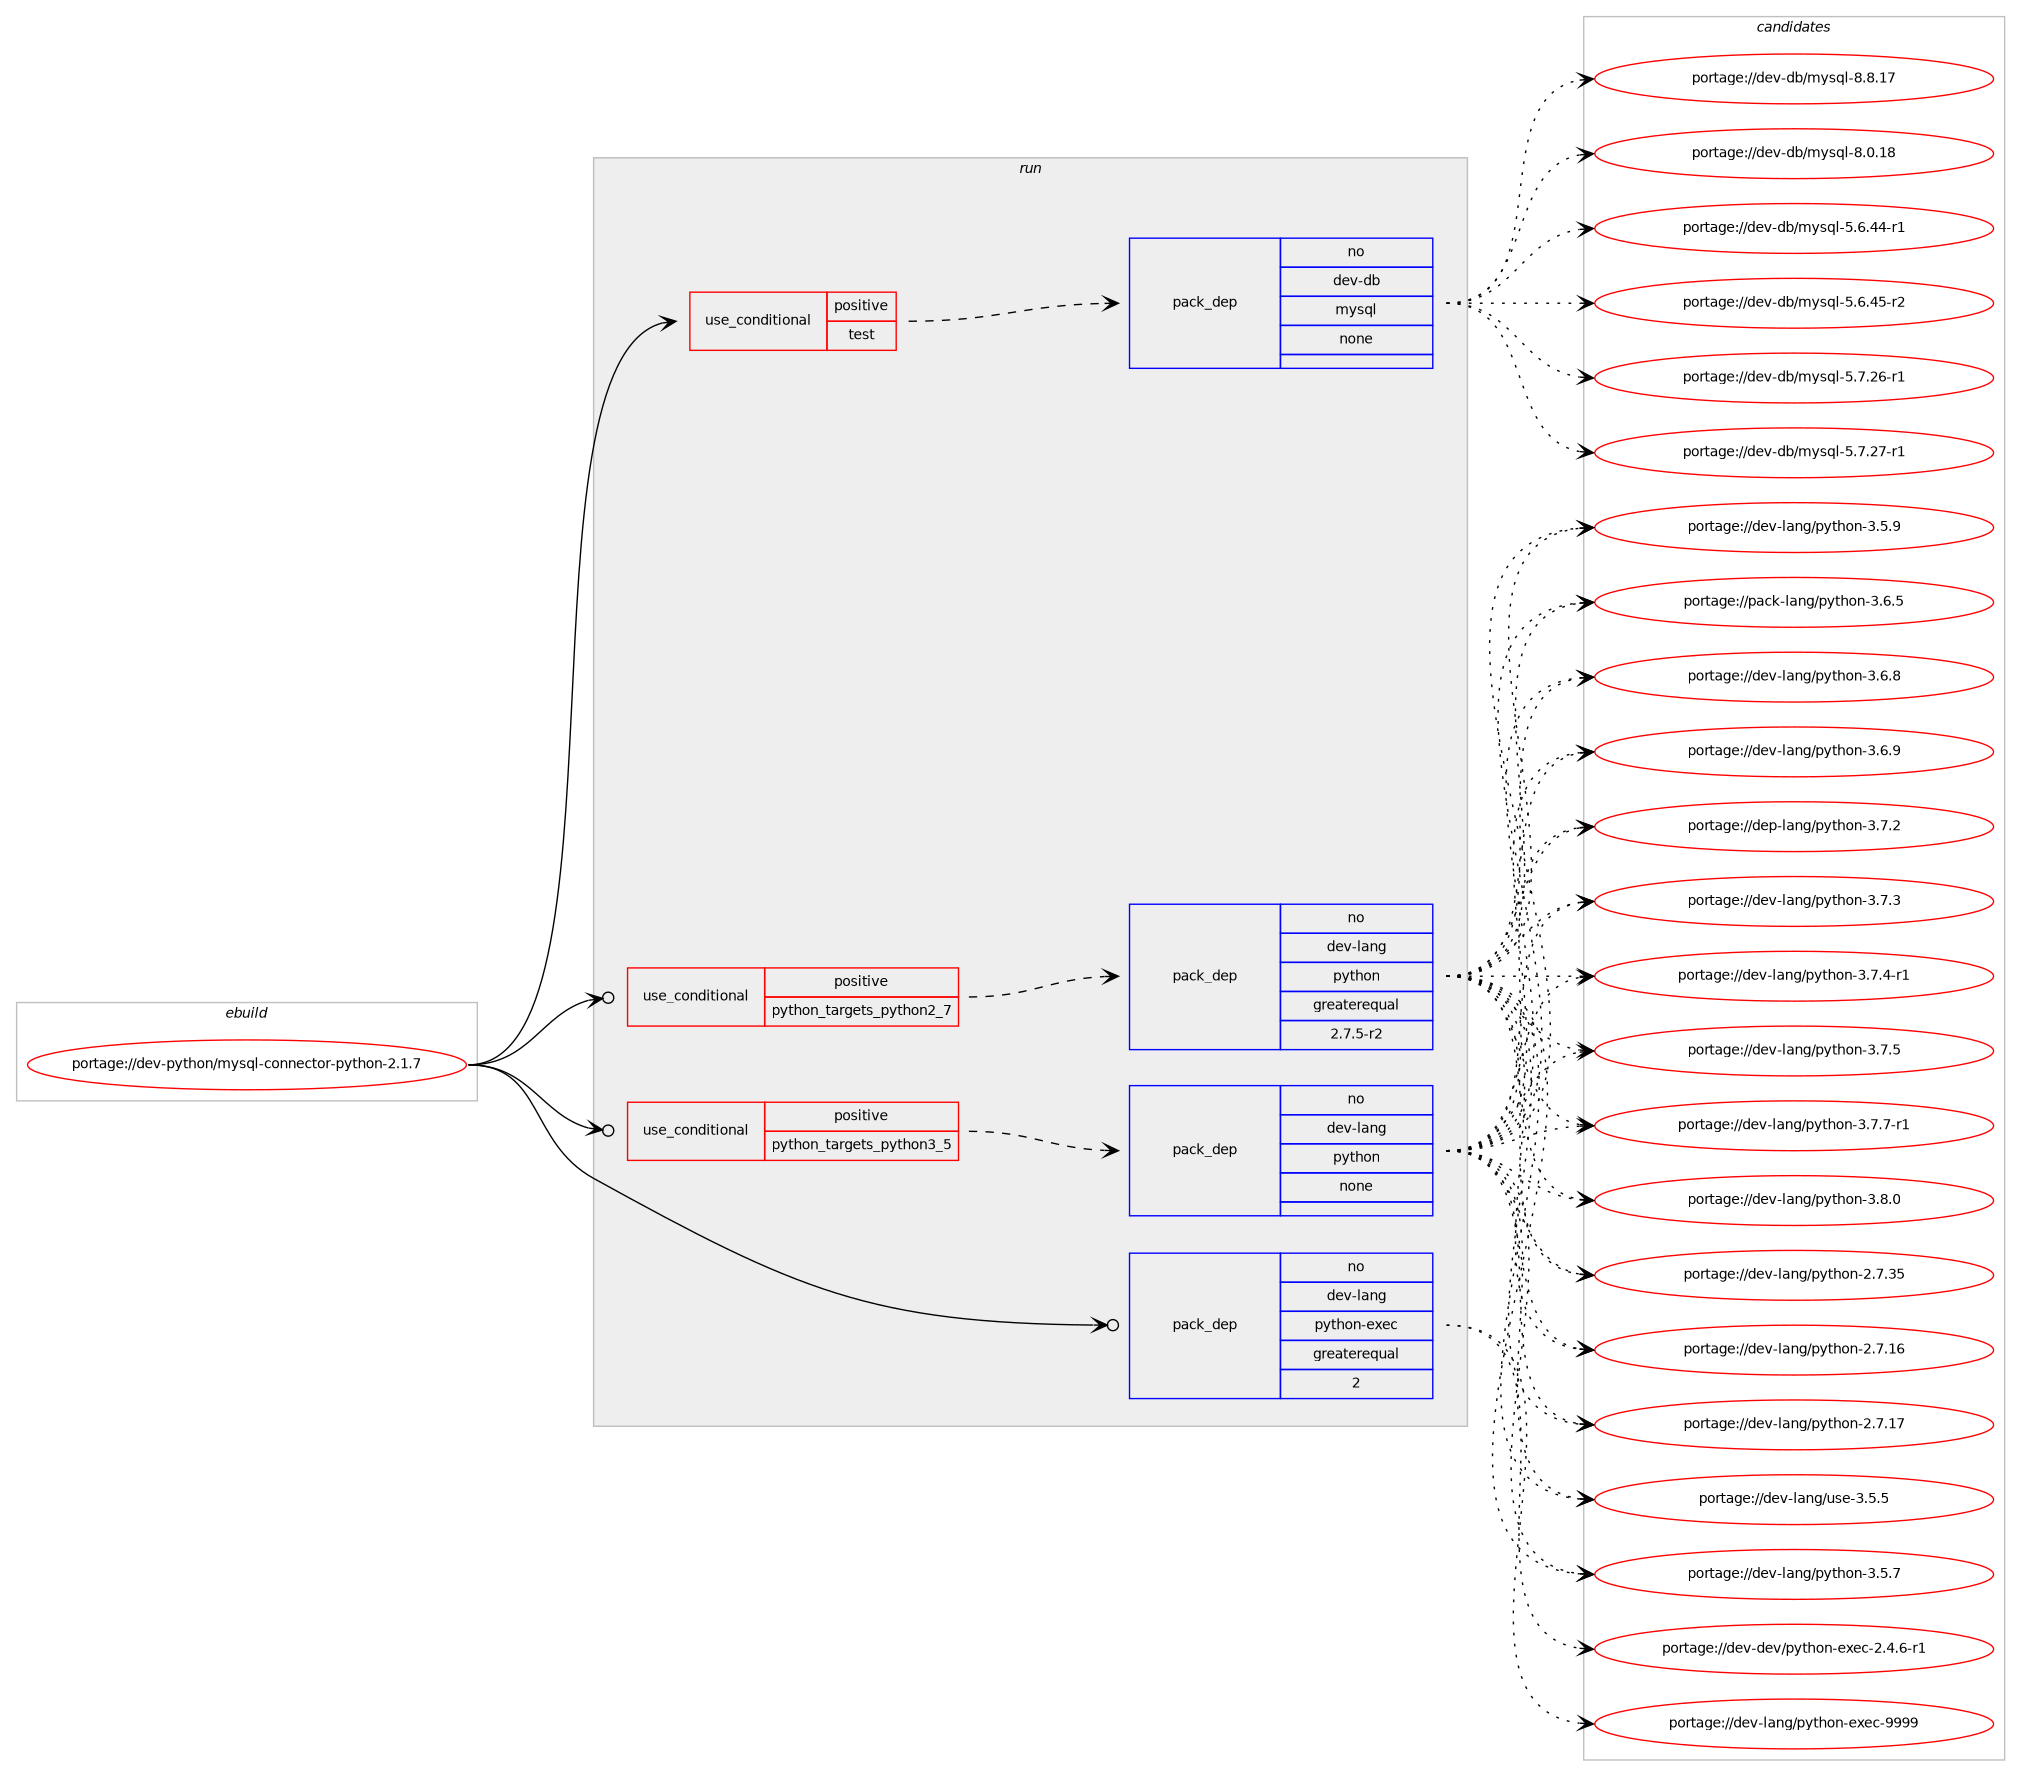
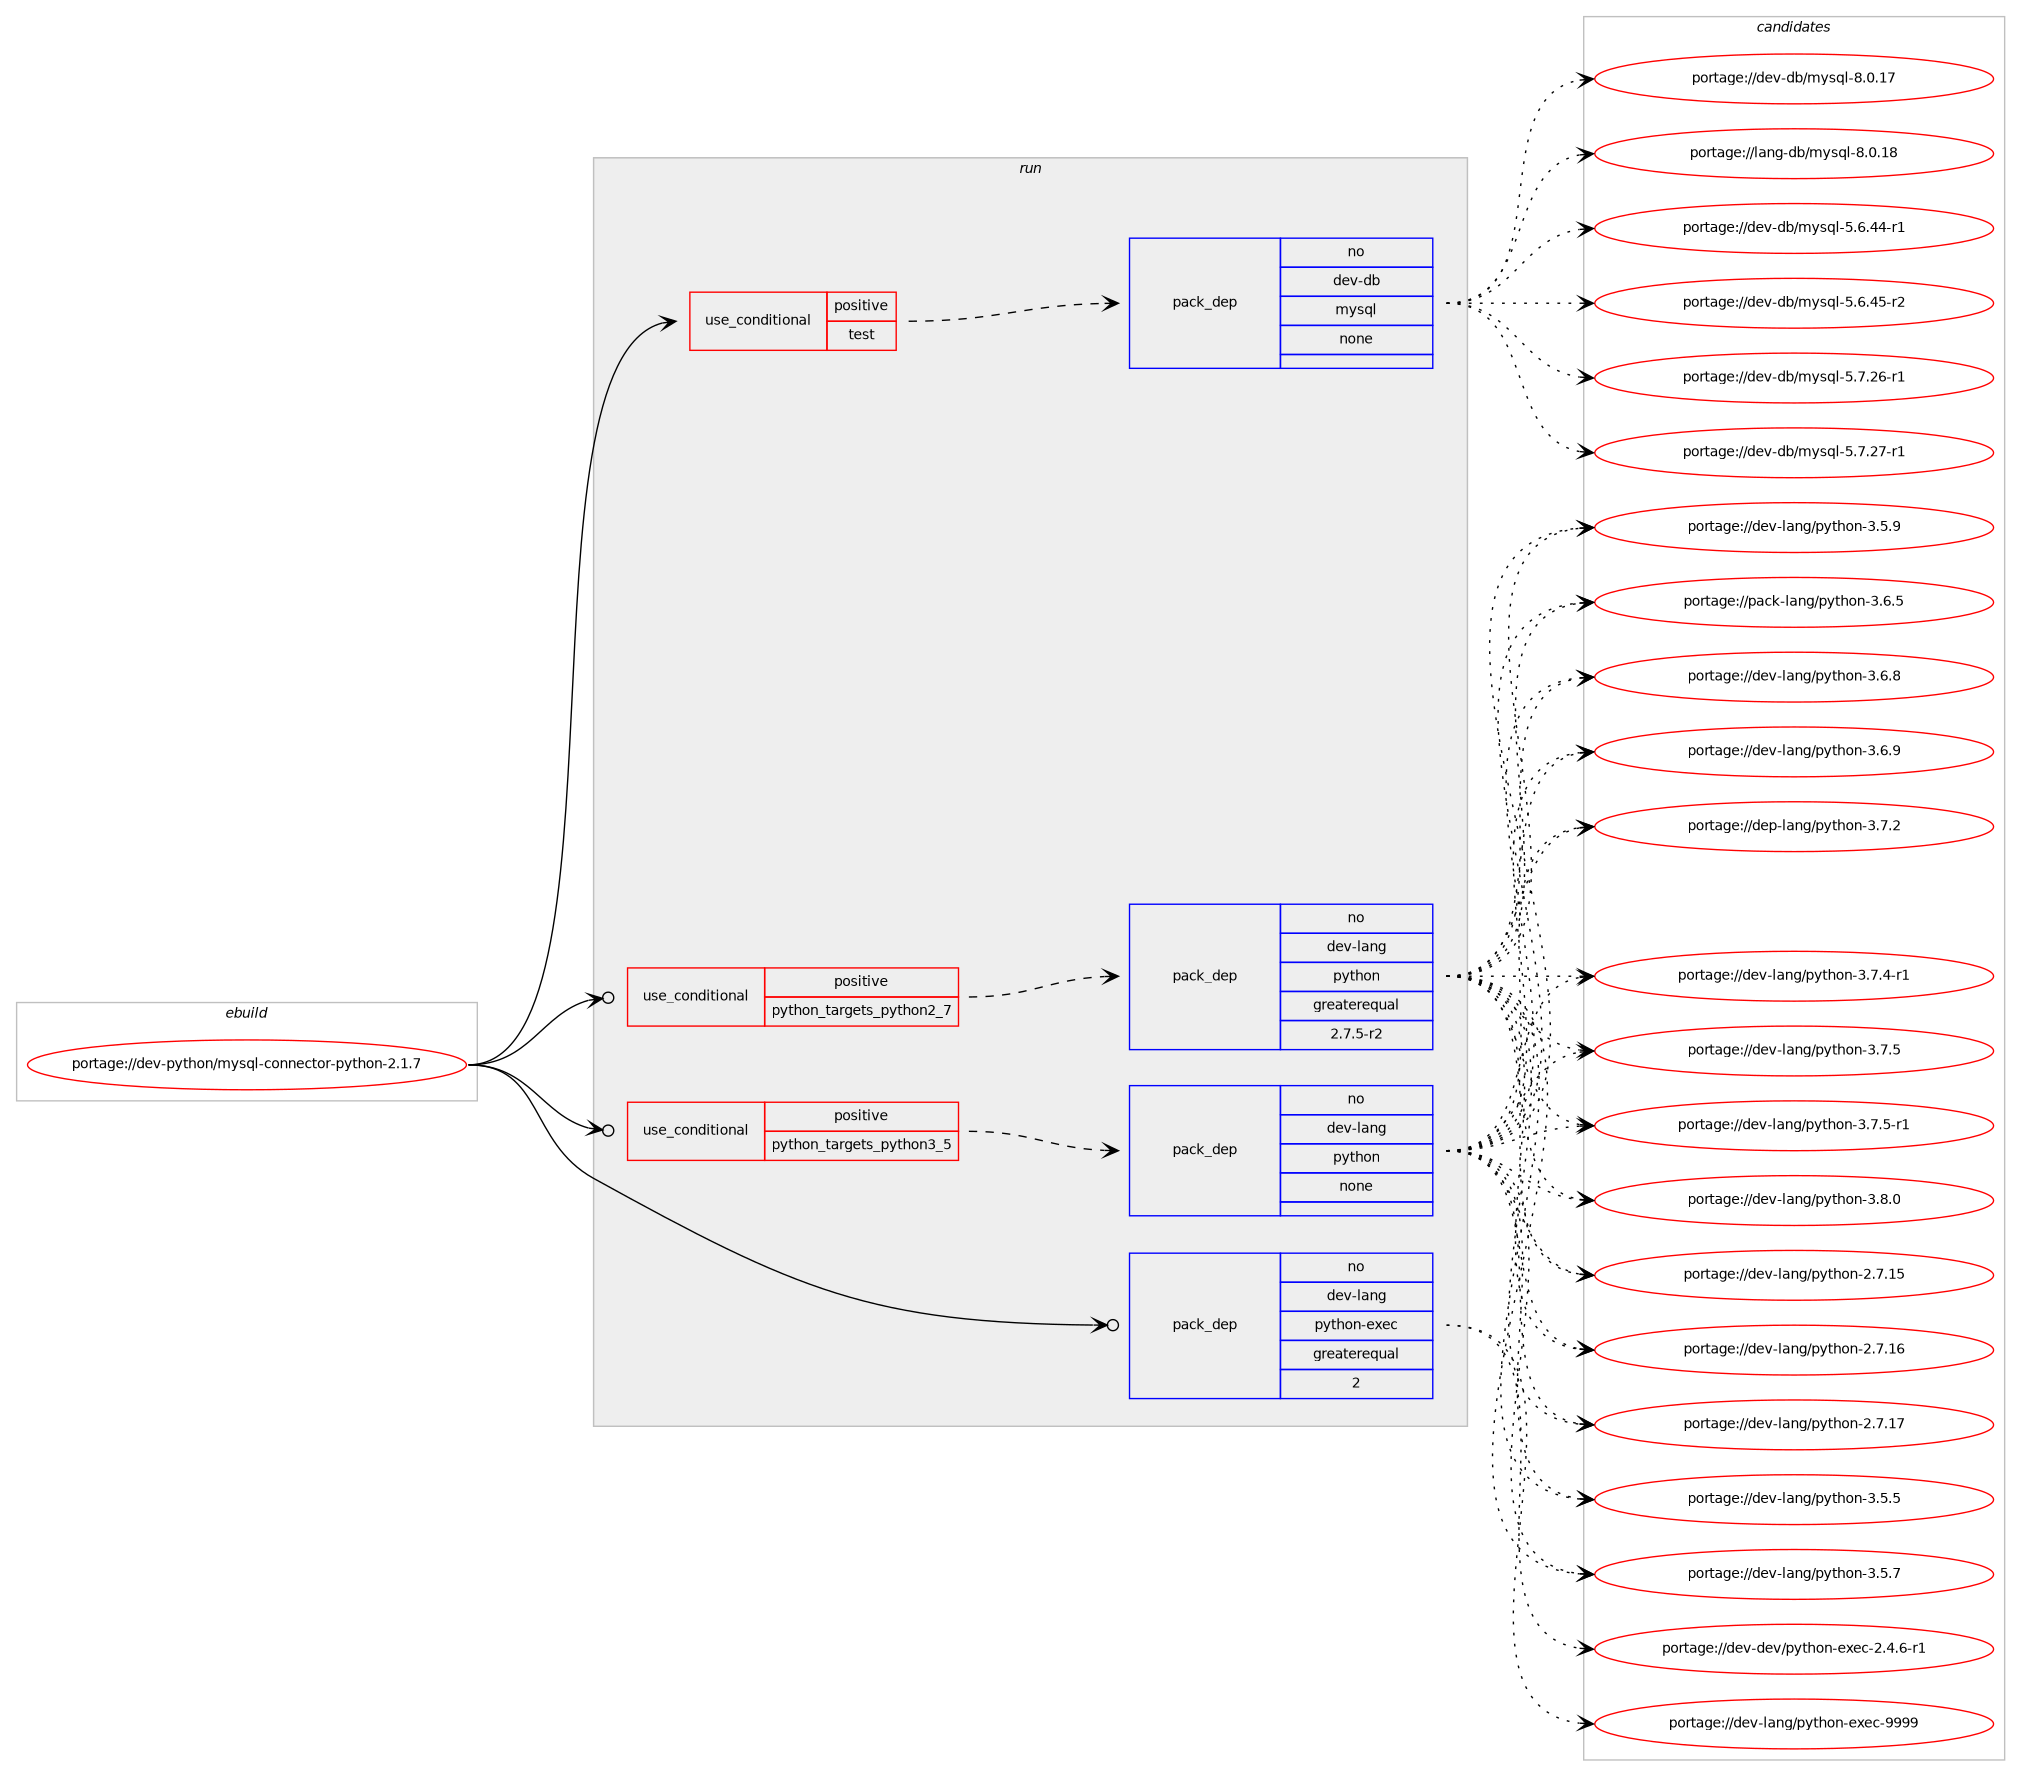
(1794, 79) -> (1794, 79)
(1794, 154) -> (1794, 154)
(1794, 901) -> none
(1794, 1126) -> (1794, 1126)
(1794, 1275) -> (1794, 1275)
(1794, 1500) -> (1794, 1500)
